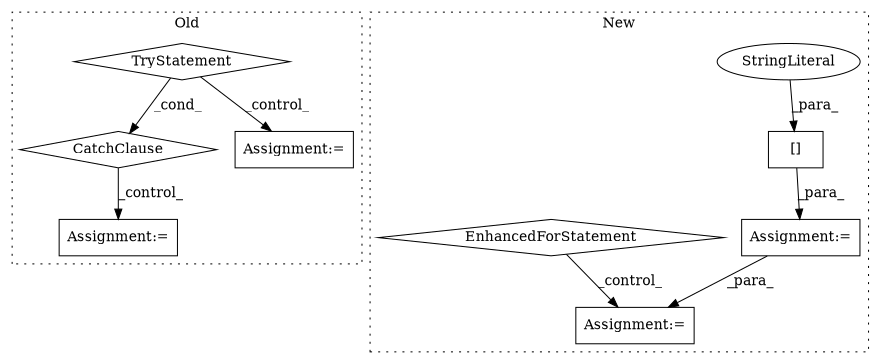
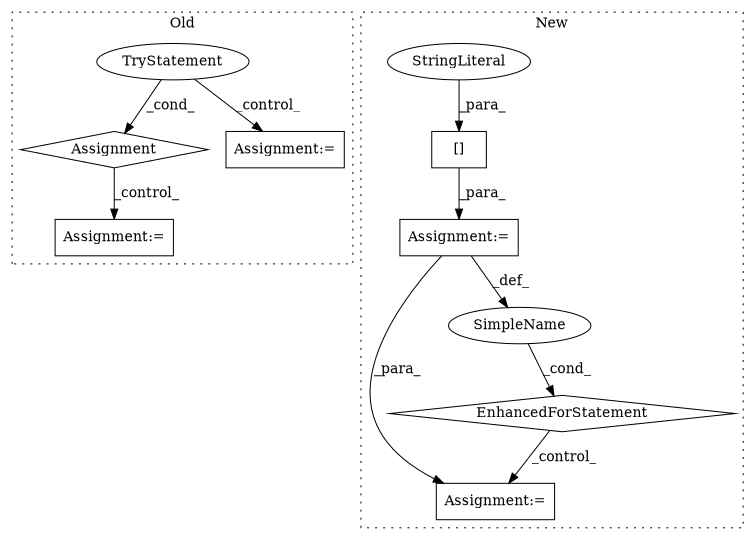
(182, 62) -> (173, 62)
(118, 150) -> (114, 150)
none -> (520, 326)
